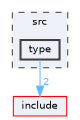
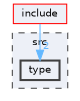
(40, 74) -> (40, 40)
